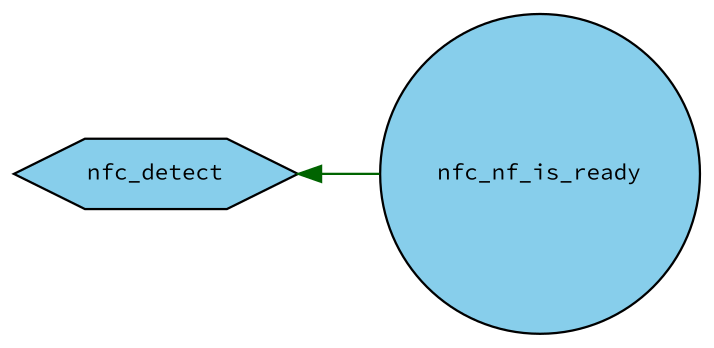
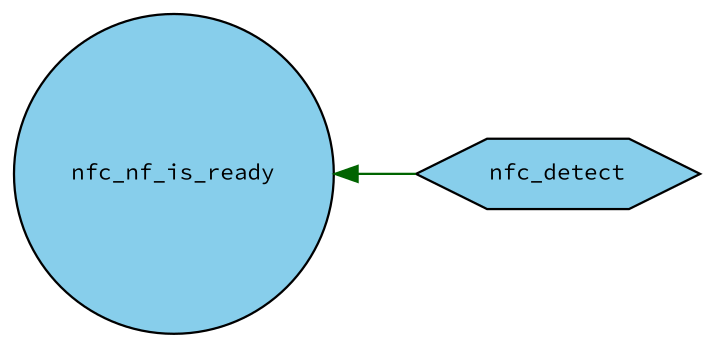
(351, 174) -> (387, 174)
